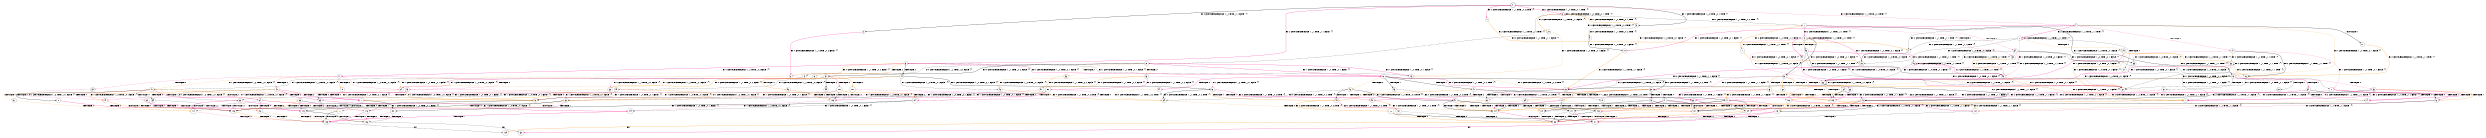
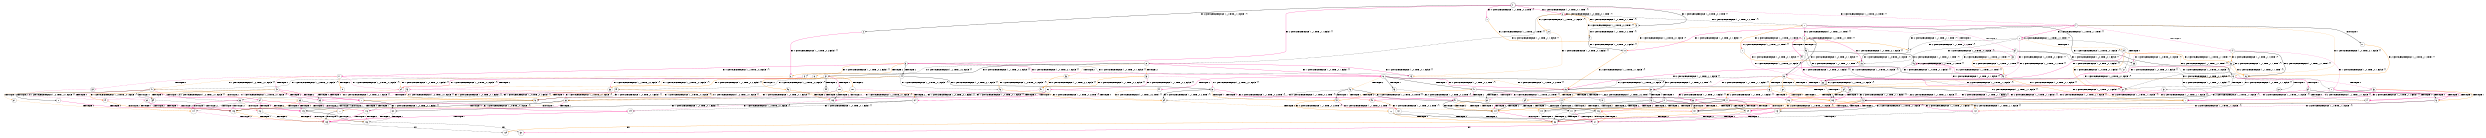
(1863, 53) -> (1863, 53)
